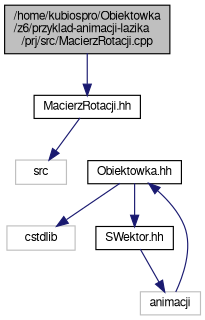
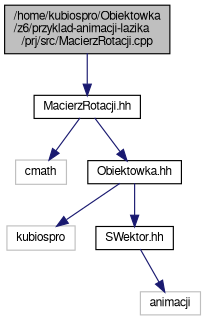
(41, 172) -> (41, 172)
(187, 237) -> (107, 135)
(41, 238) -> (41, 238)
